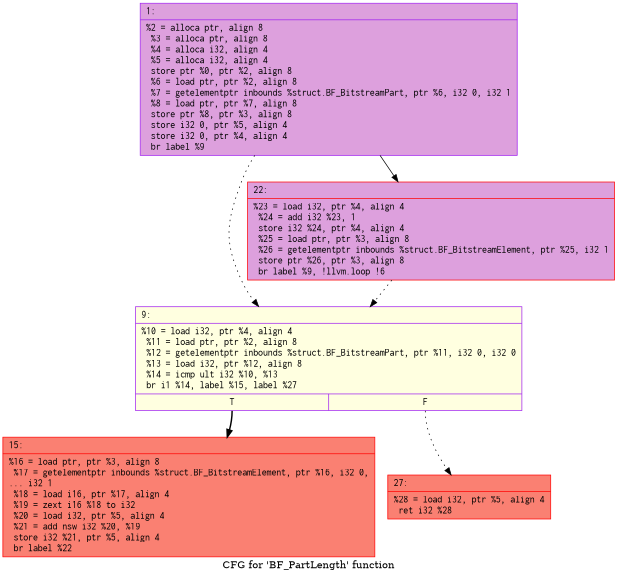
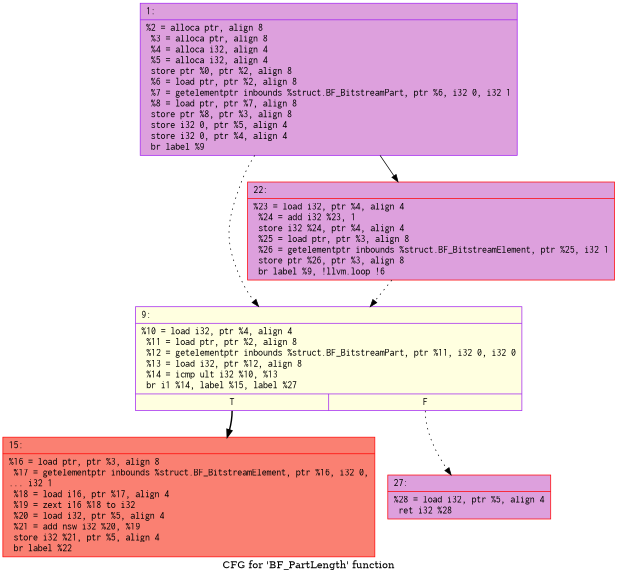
(469, 497) -> (469, 497)
